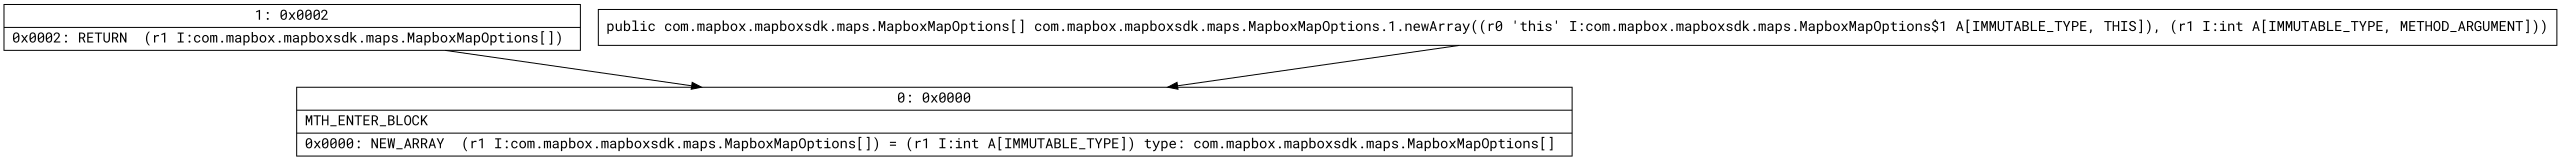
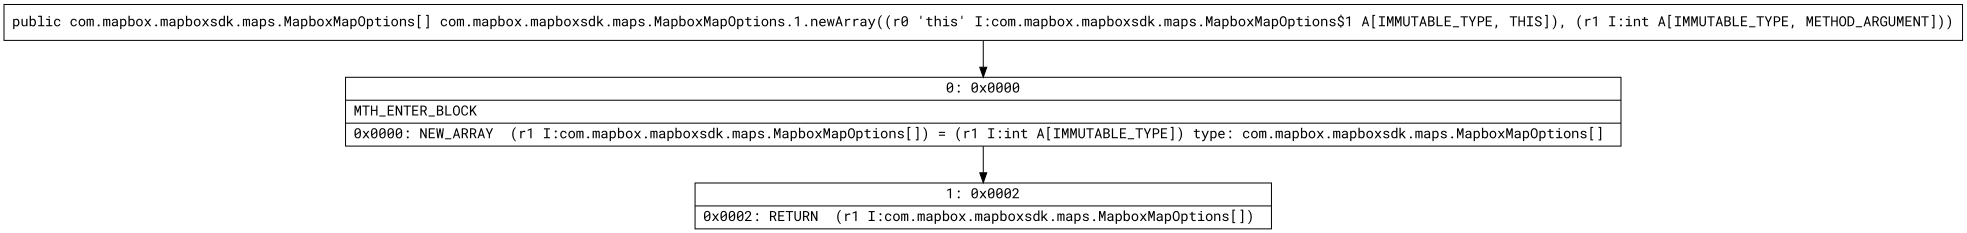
(568, 68) -> (983, 159)
